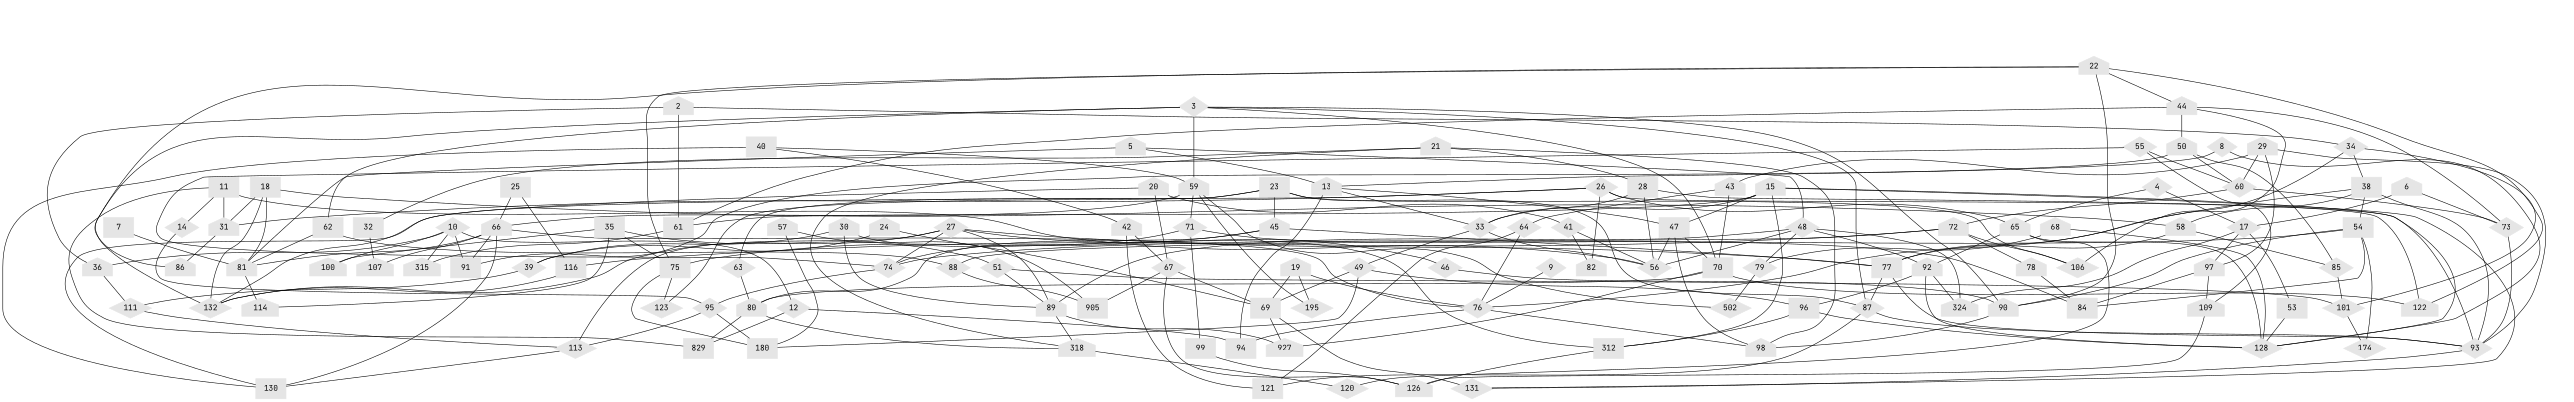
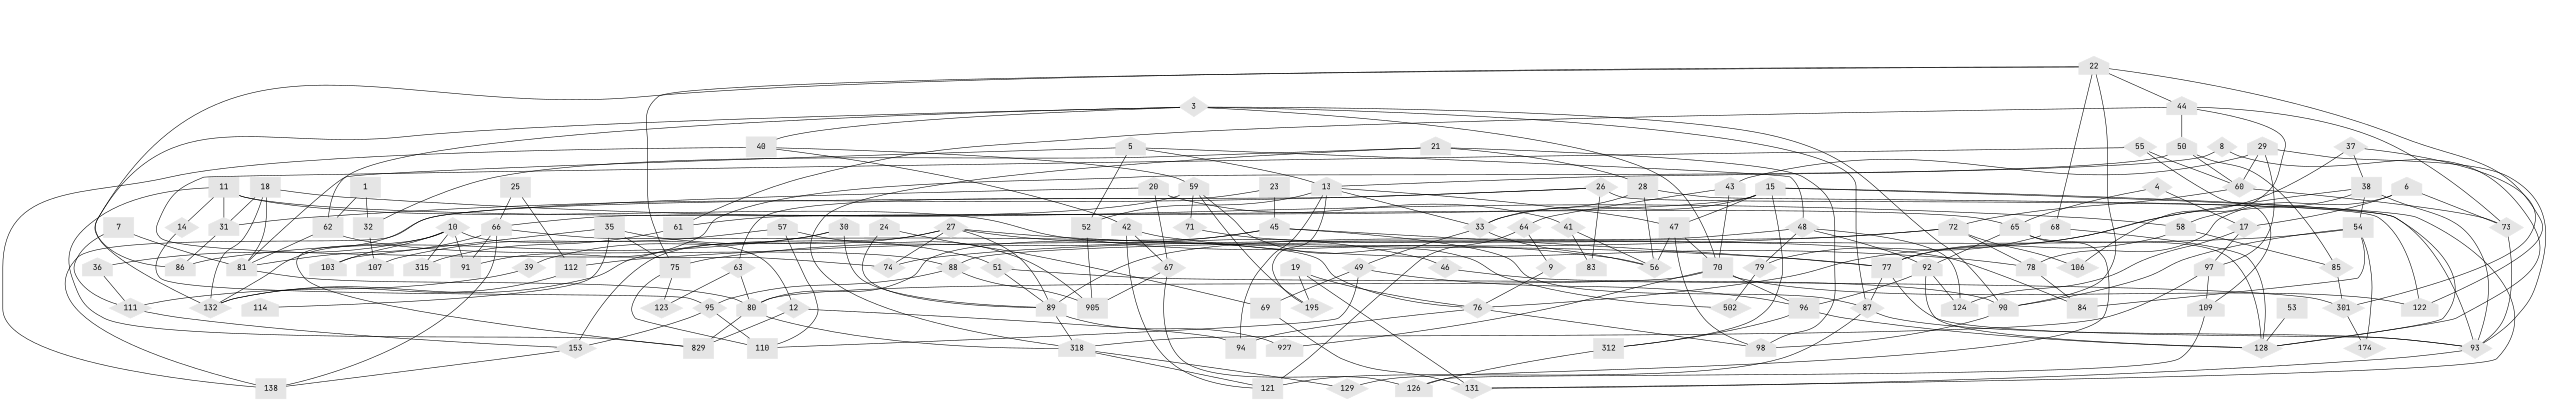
(678, 107) -> none
none -> (2076, 143)
(1194, 145) -> (978, 117)
(2351, 147) -> (2351, 147)
none -> (365, 187)
(944, 201) -> (700, 288)
(1586, 201) -> none
(1767, 211) -> (1121, 214)
(1590, 217) -> (1597, 290)
none -> (2214, 224)
none -> (1086, 228)
(1038, 245) -> none
(434, 248) -> (576, 241)
(703, 248) -> (926, 299)
(1729, 248) -> none
none -> (1535, 255)
(1372, 256) -> (543, 249)
none -> (1276, 257)
(2273, 264) -> none
(328, 268) -> (328, 268)
(571, 268) -> (571, 268)
(1501, 268) -> (1538, 248)
(1591, 268) -> (1591, 268)
none -> (75, 274)
(248, 282) -> (500, 283)
(796, 282) -> (830, 285)
(2155, 285) -> (1623, 335)
(1216, 288) -> none
none -> (1761, 288)
(1279, 290) -> (1385, 329)
(1960, 308) -> (1960, 308)
(2344, 308) -> (2344, 308)
none -> (407, 309)
(1275, 329) -> none
(575, 348) -> (575, 348)
(762, 348) -> (762, 348)
(1201, 348) -> none
none -> (1170, 368)
(271, 389) -> (271, 389)
(1347, 389) -> (1347, 389)
